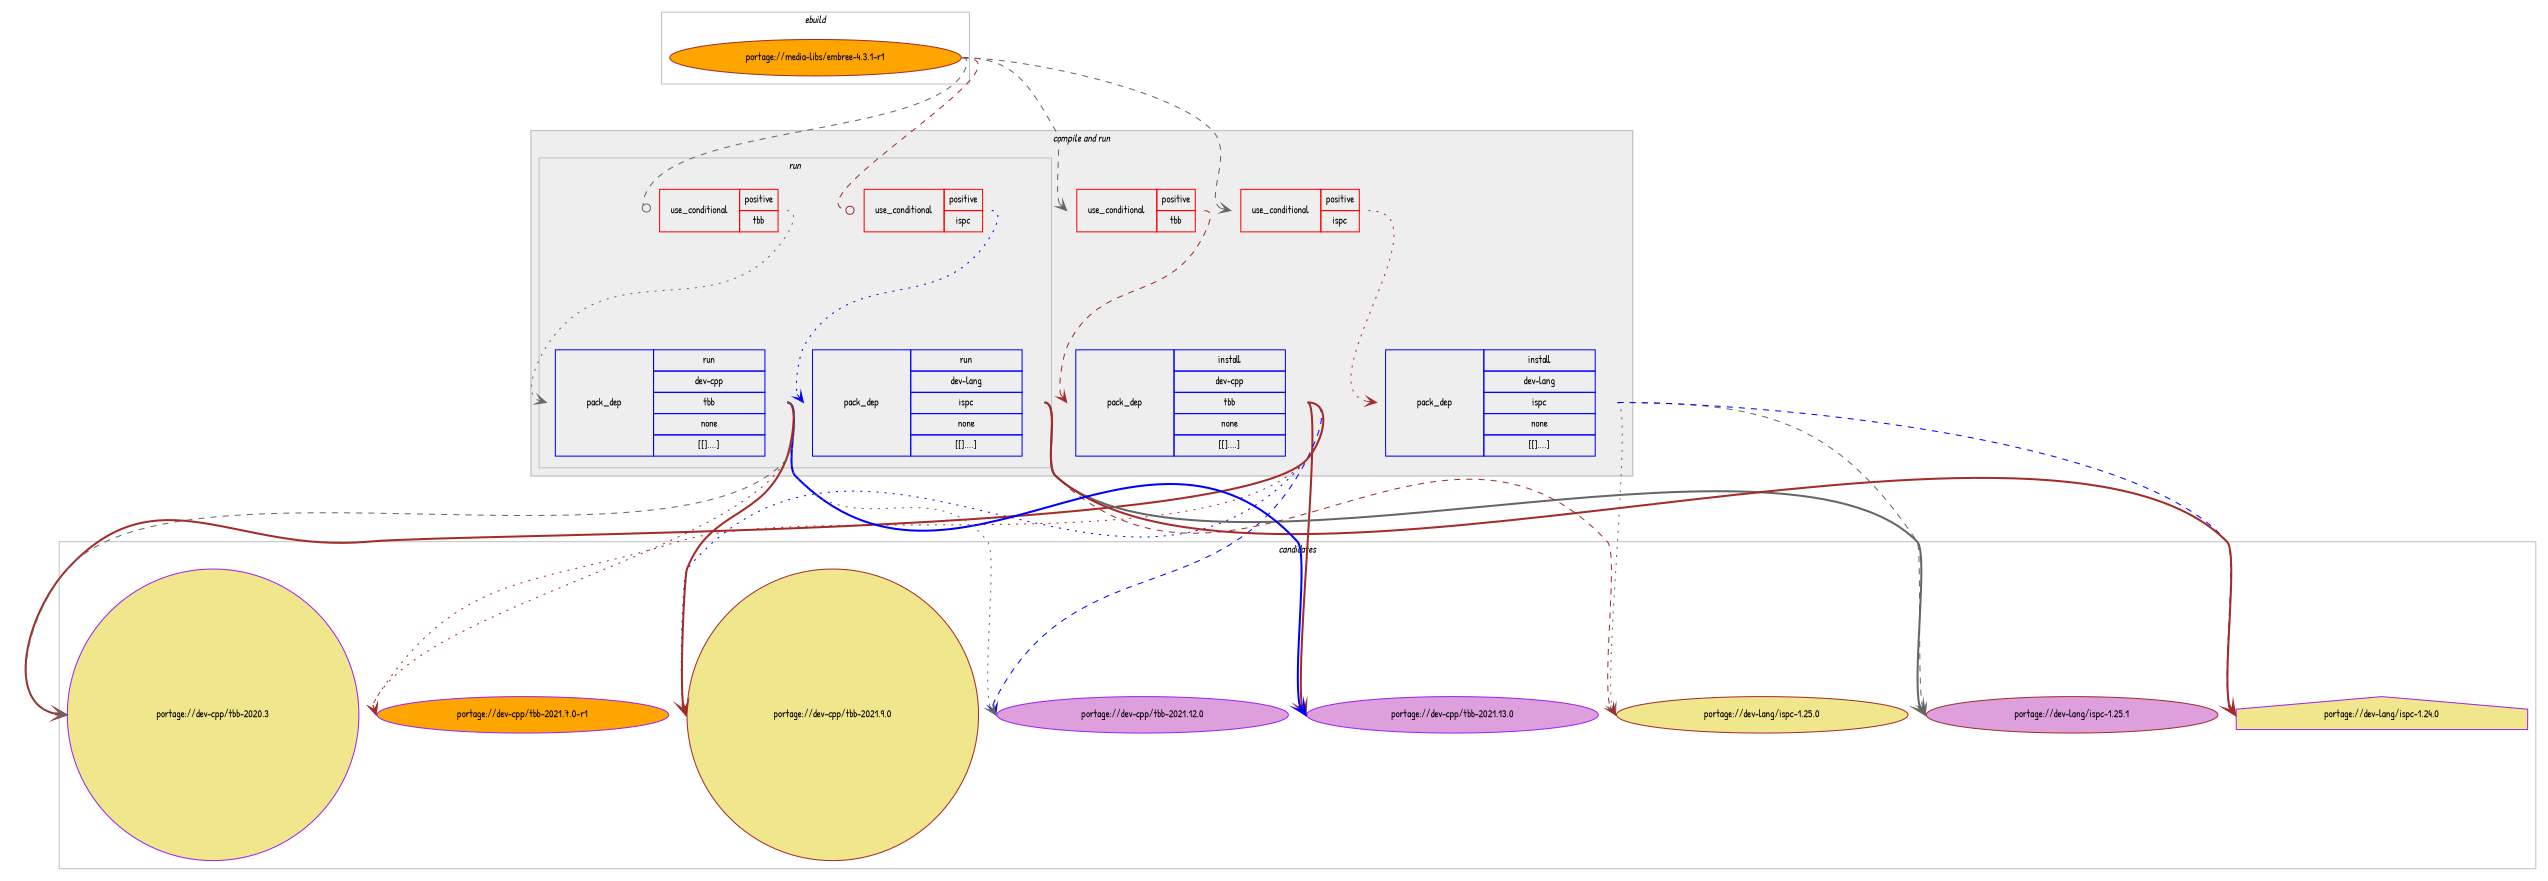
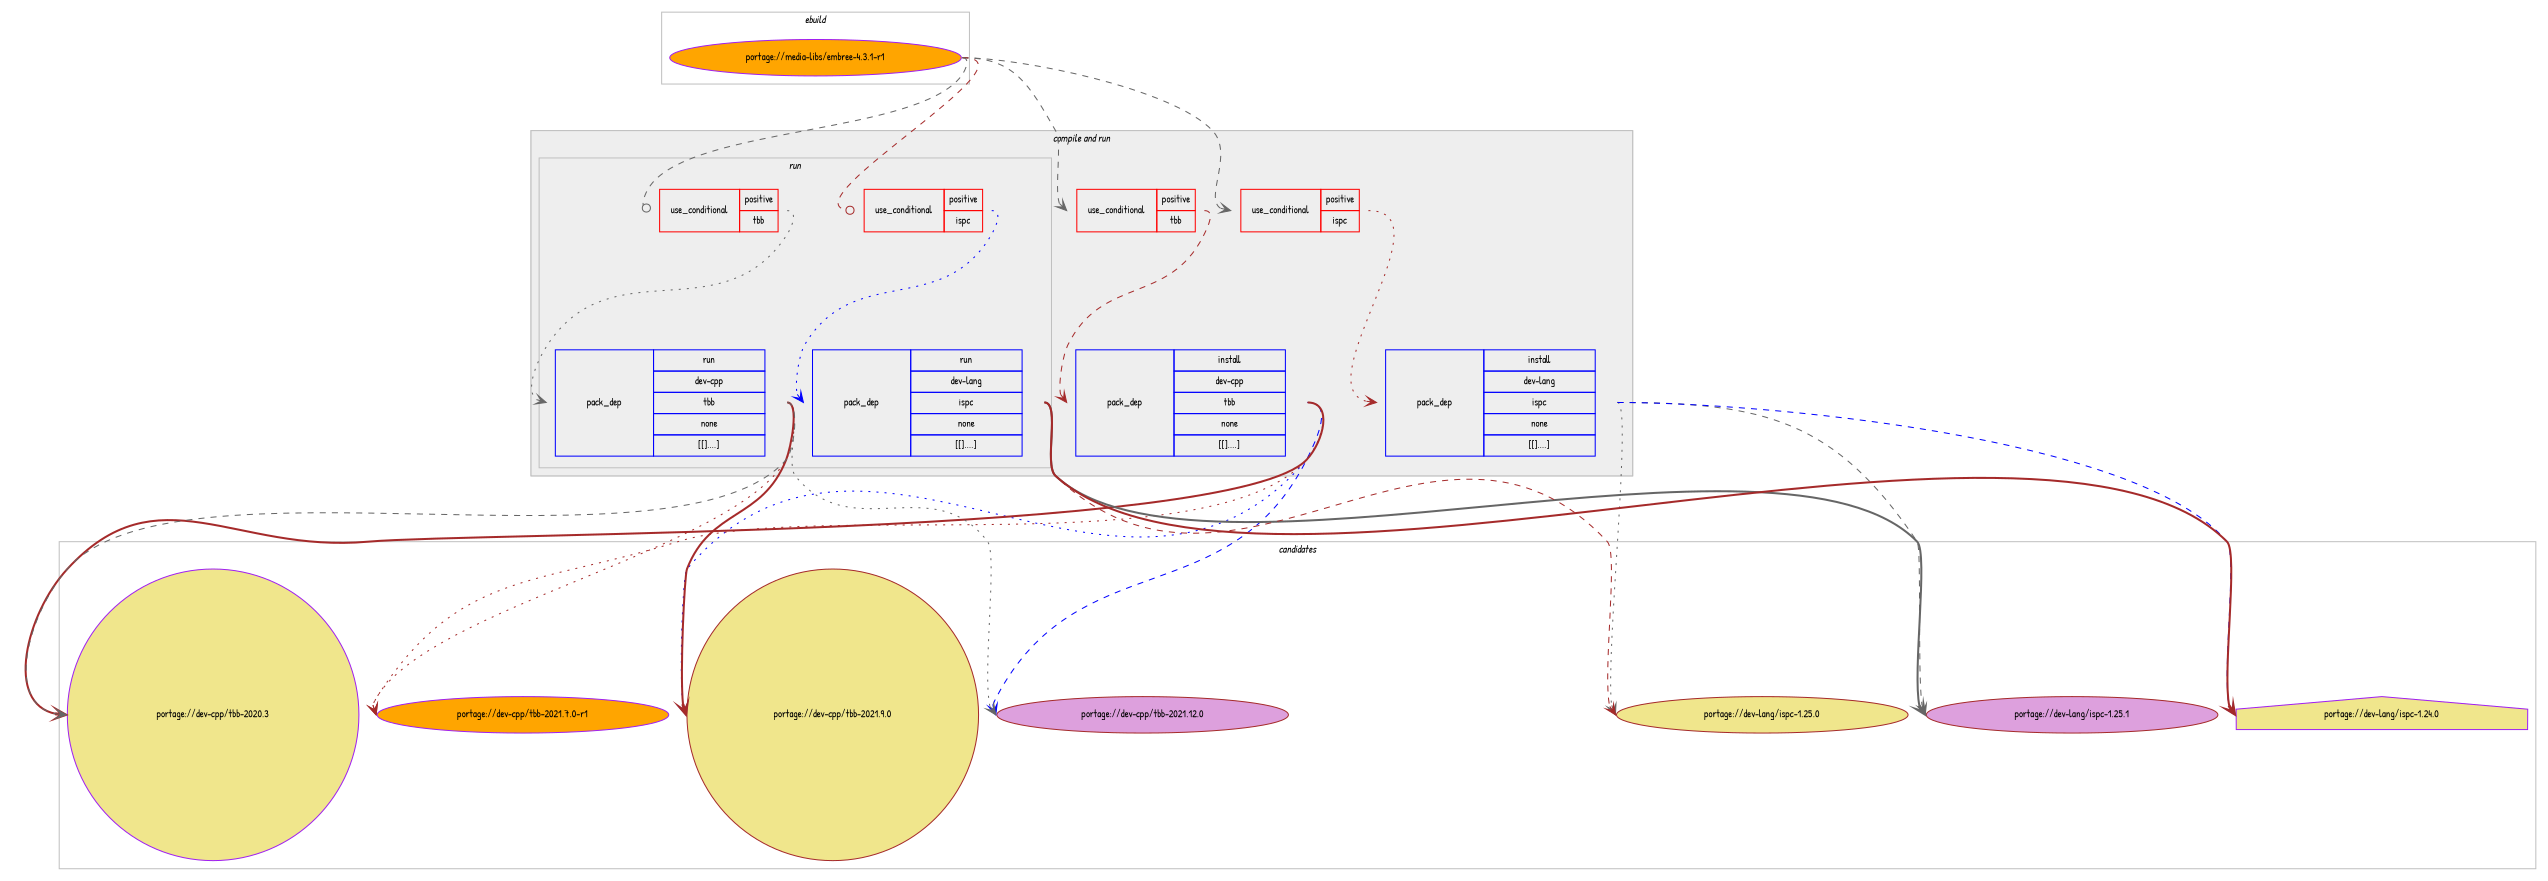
(816, 58) -> (816, 58)
(1143, 715) -> (1143, 715)
(1452, 715) -> none
